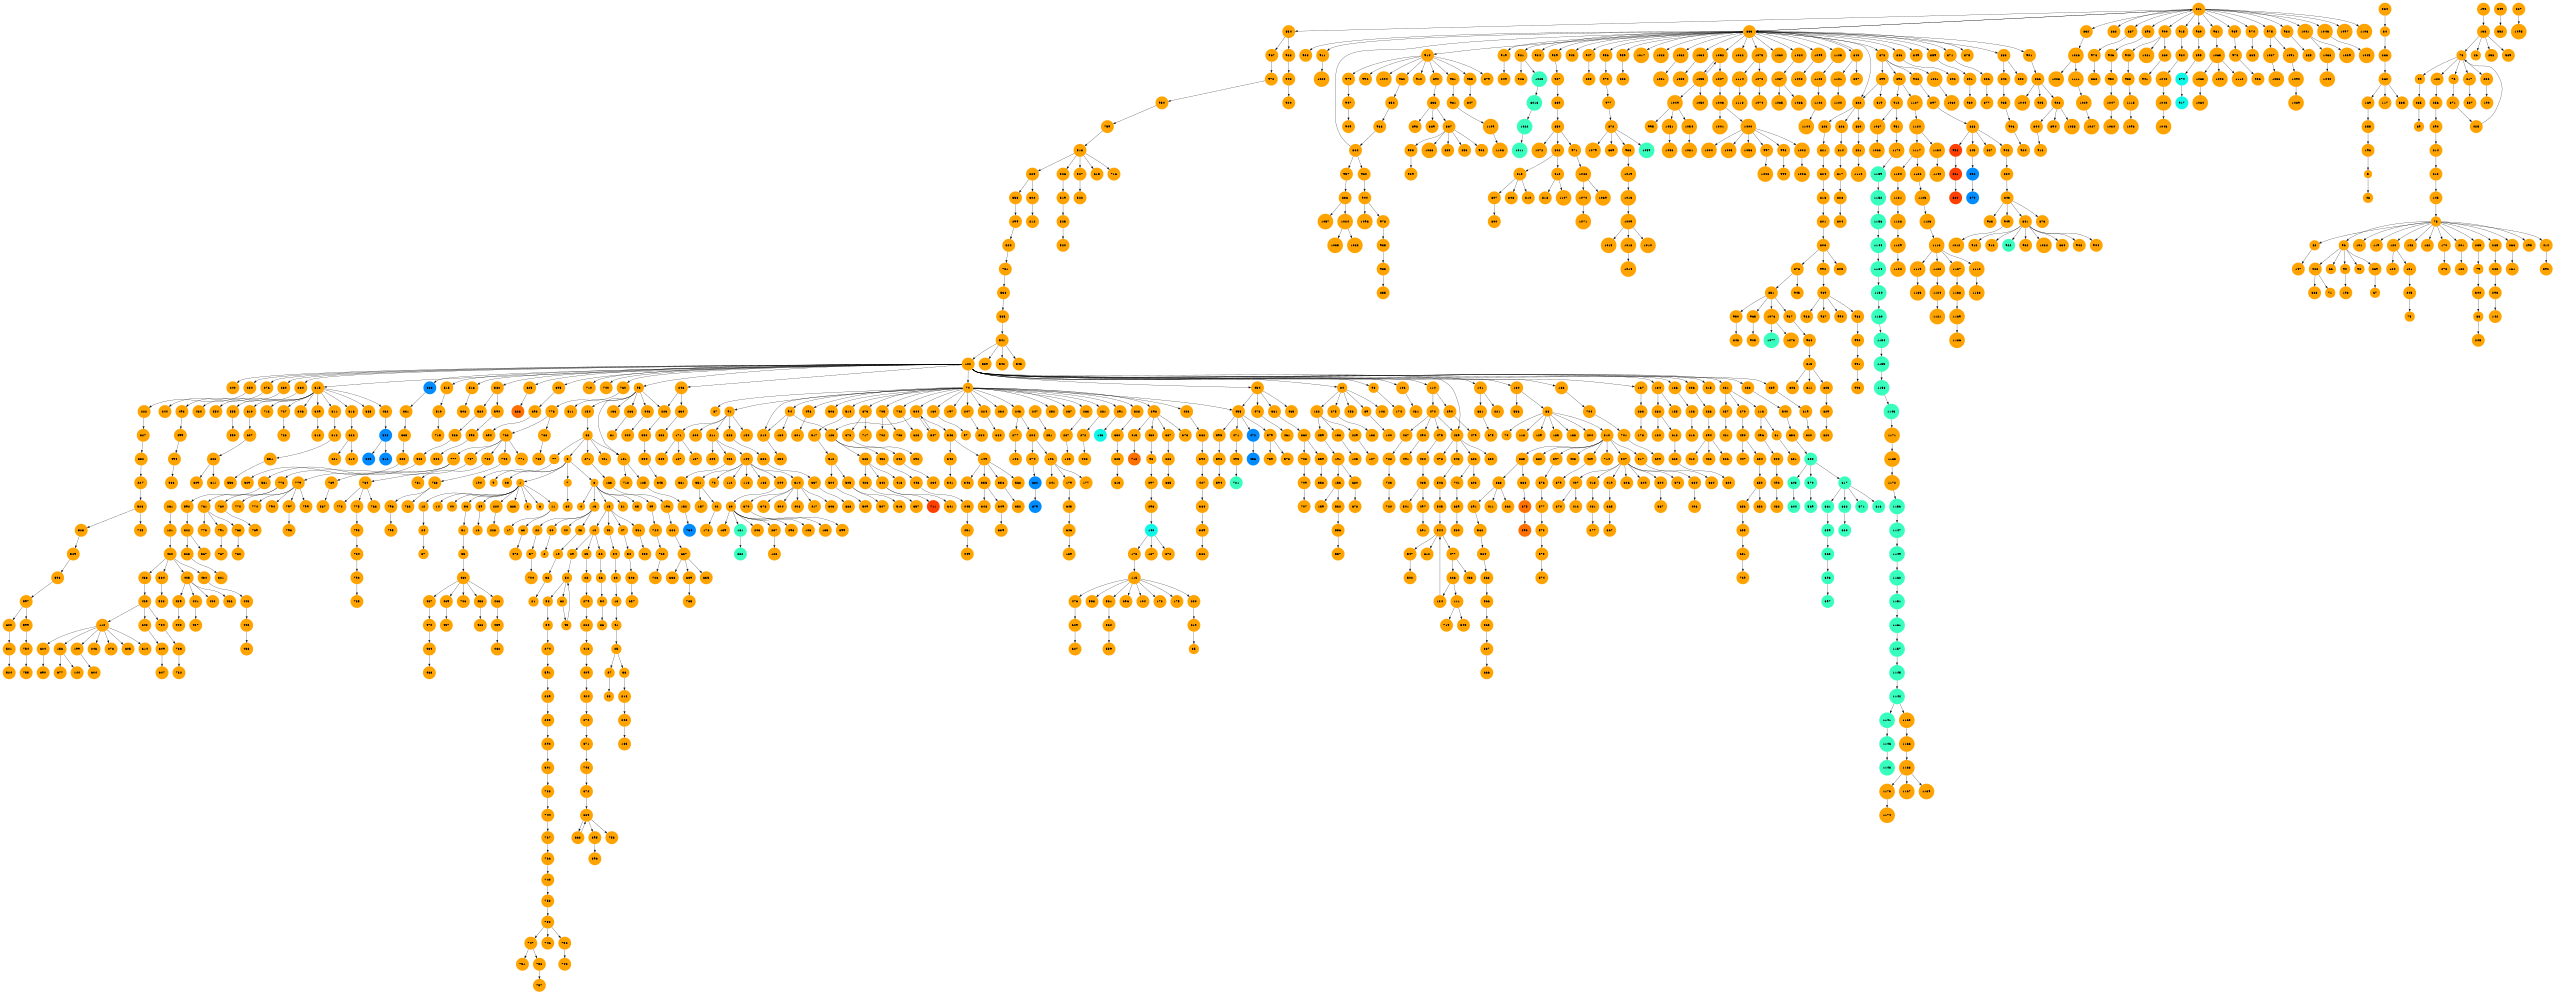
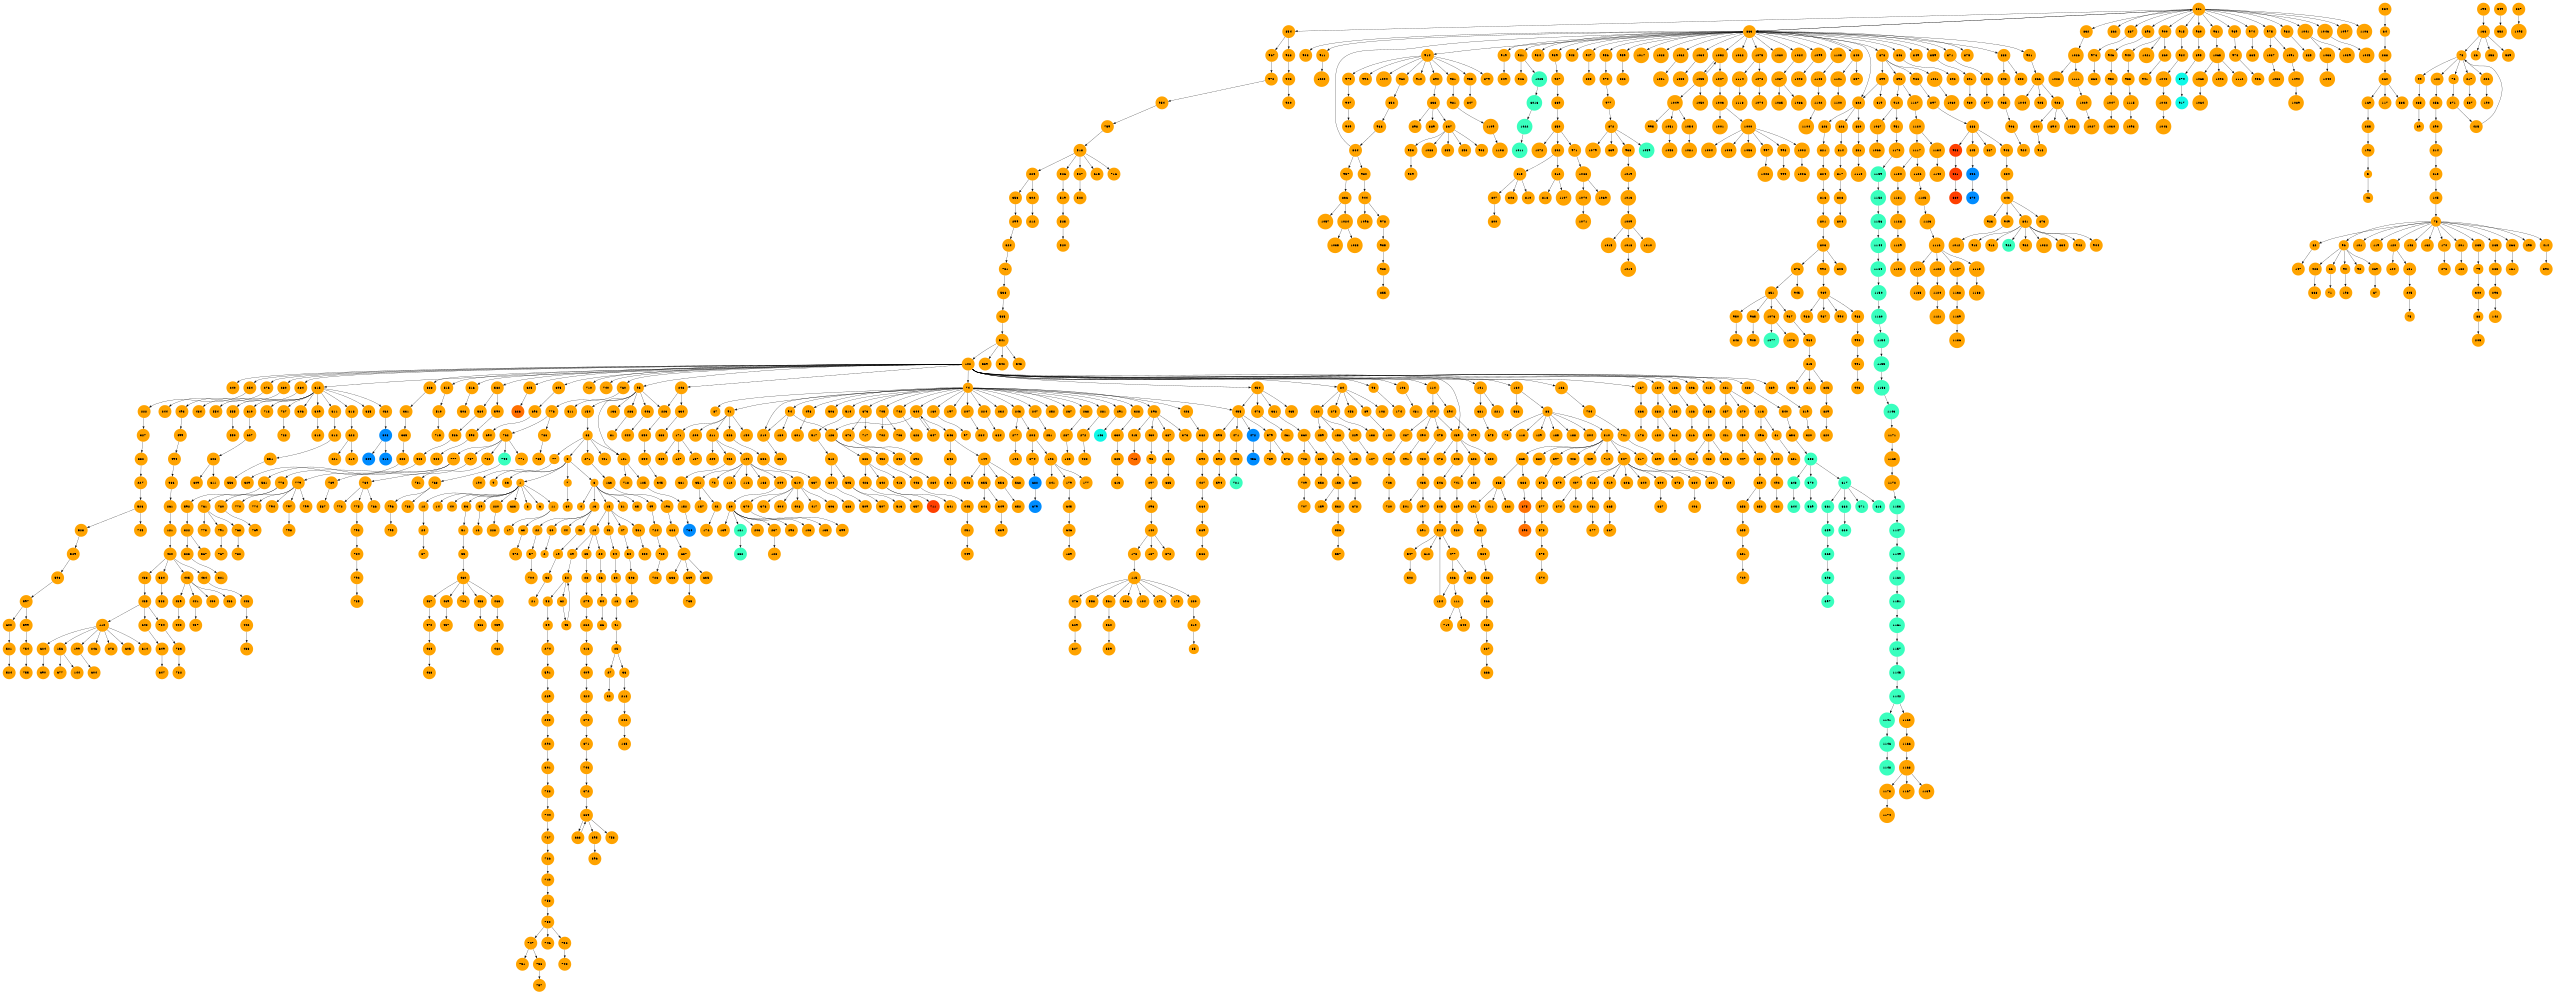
(2322, 281) -> (2331, 280)
(430, 388) -> (430, 388)
none -> (1002, 394)
(505, 459) -> (505, 459)
none -> (171, 494)
(1151, 530) -> (1151, 530)
